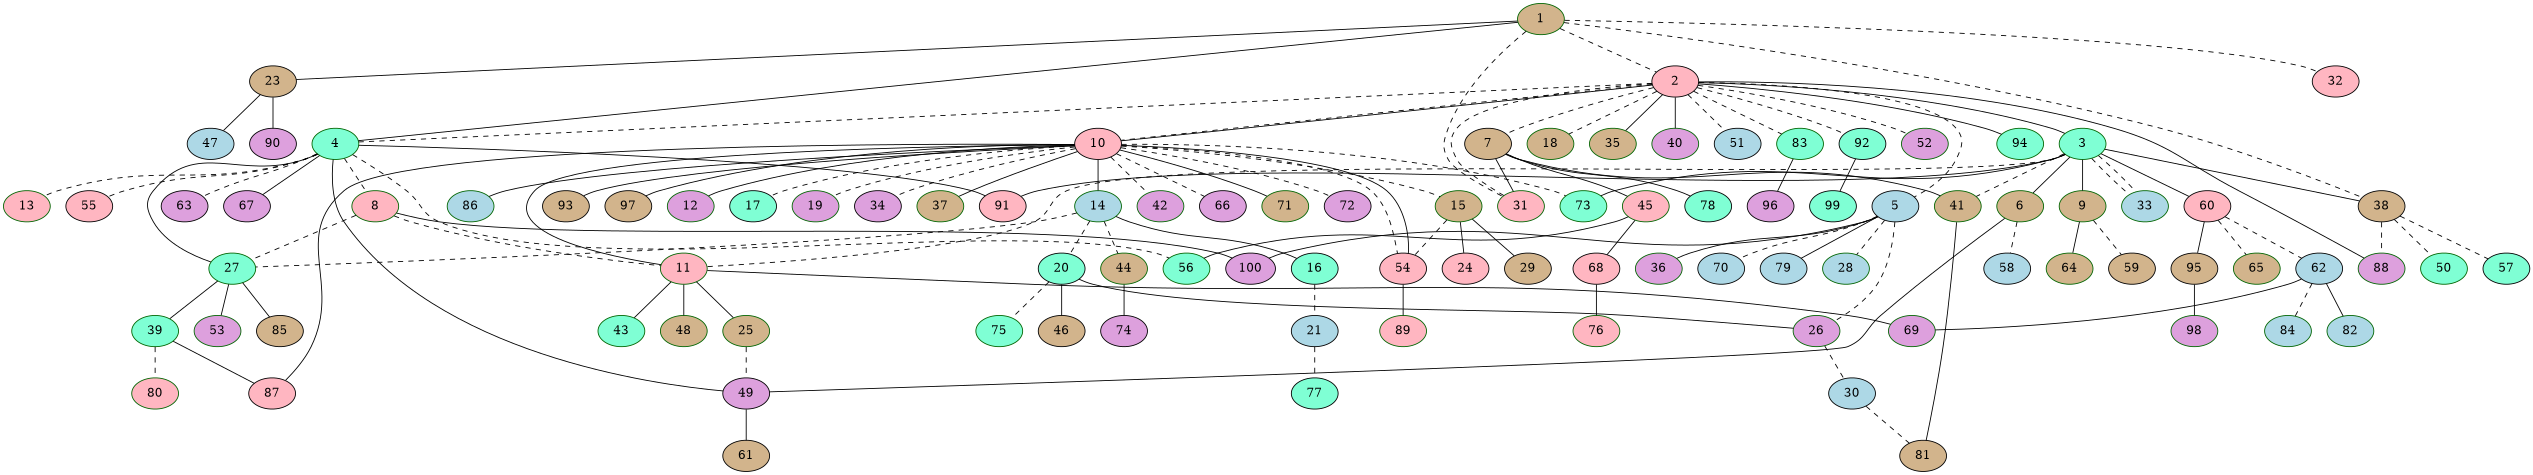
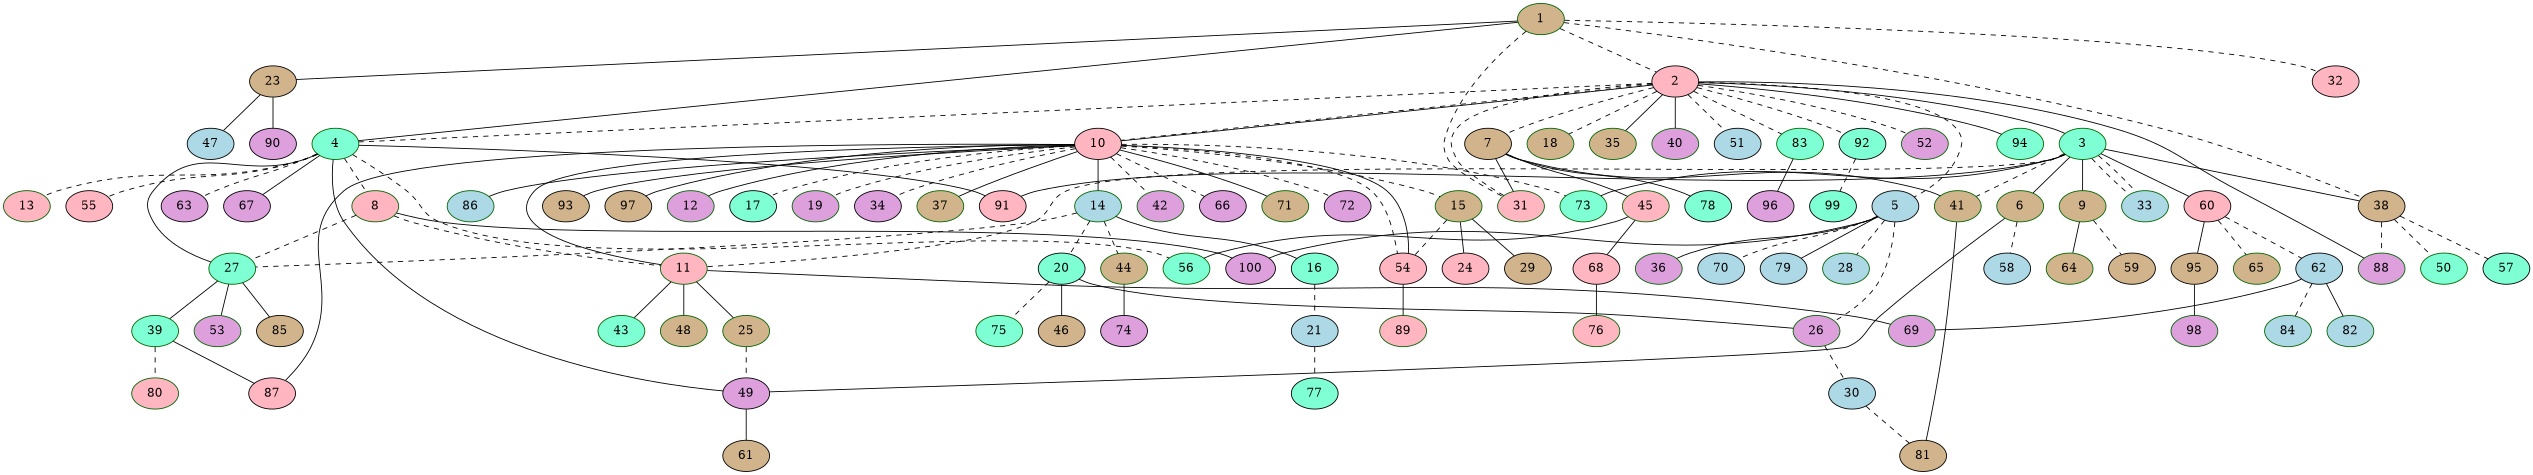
(1848, 175) -> (1848, 175)
